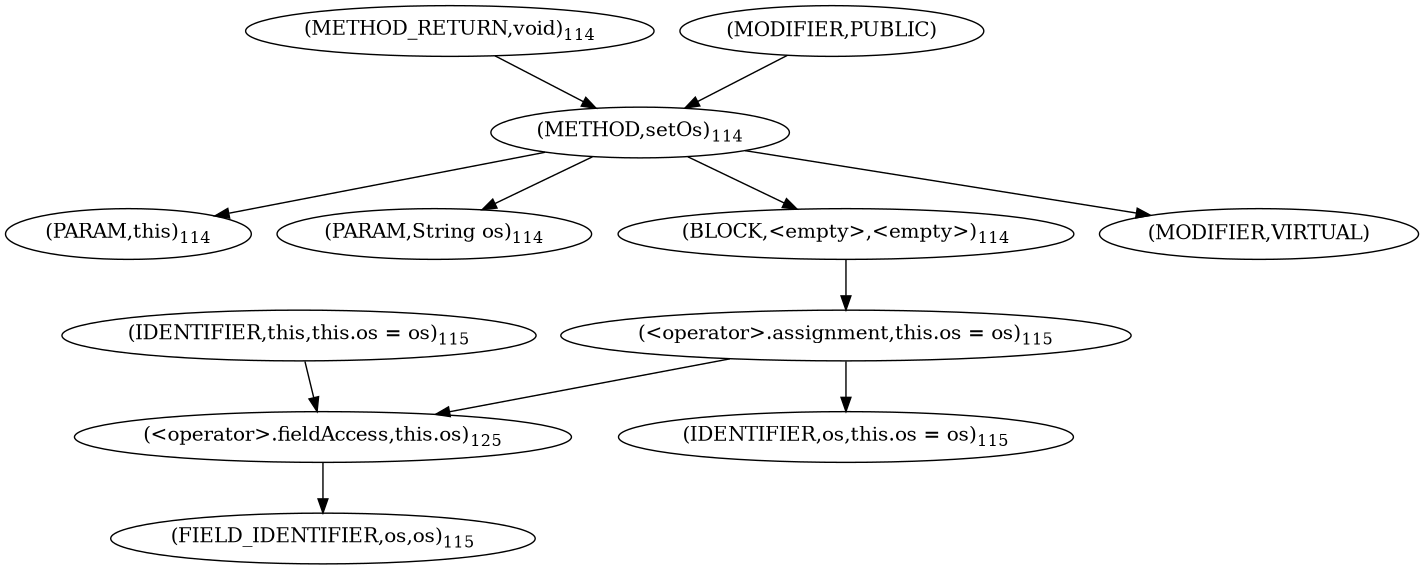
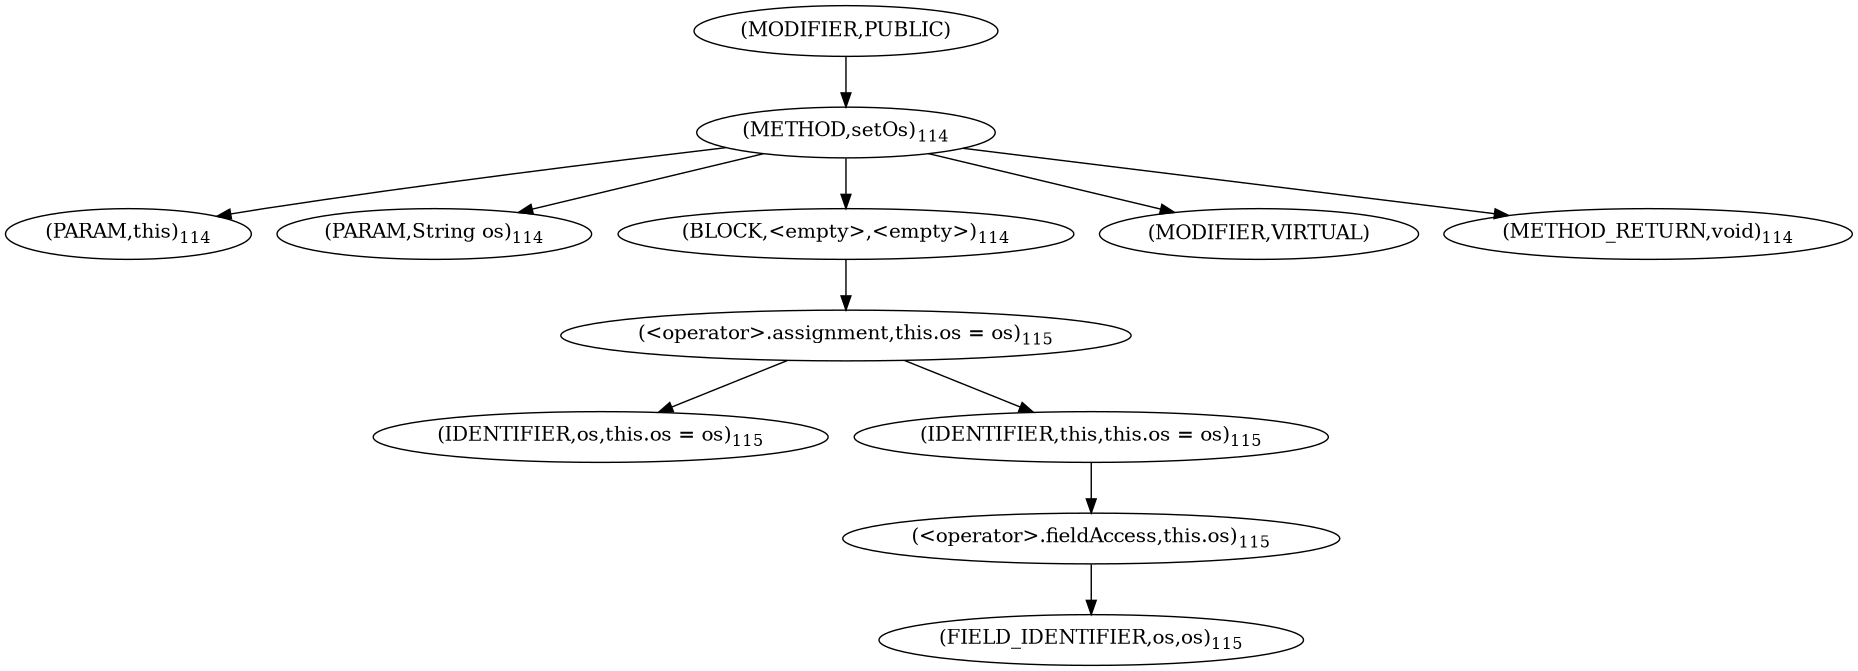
(539, 79) -> (1229, 181)
(590, 385) -> (962, 384)
(486, 435) -> (1255, 536)
